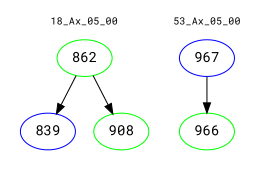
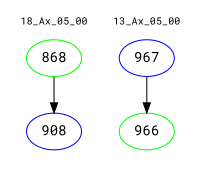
(207, 22) -> (147, 22)
(85, 58) -> (54, 58)
(48, 132) -> none
(121, 132) -> (54, 132)
